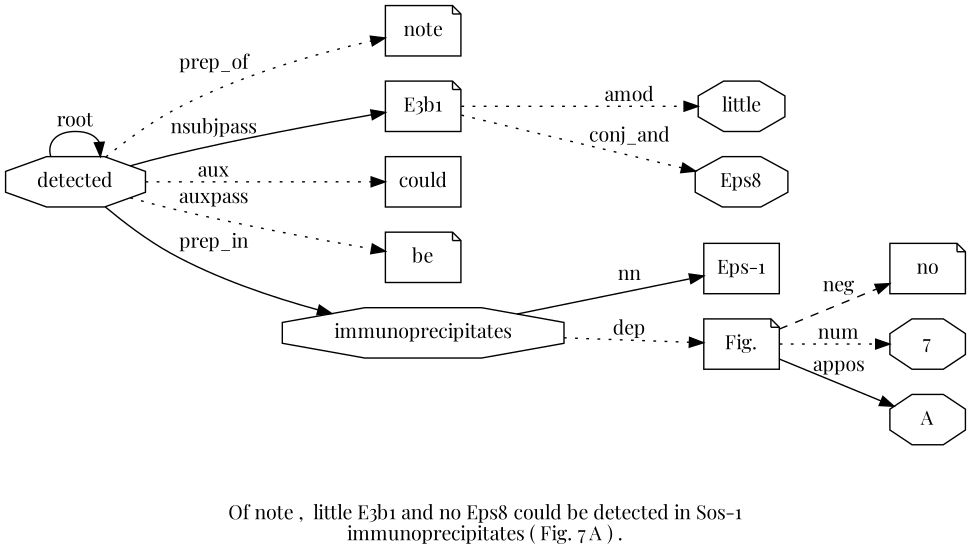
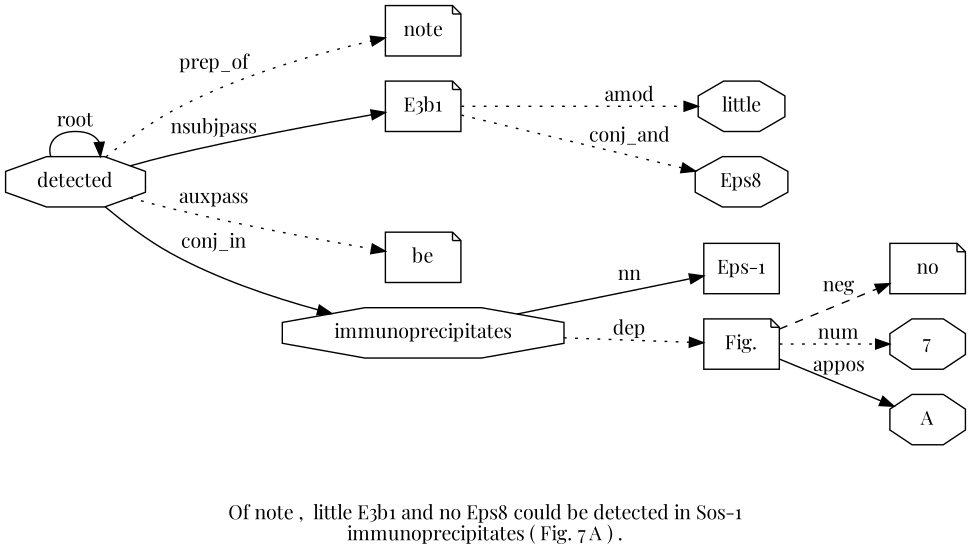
(423, 182) -> none
(214, 243) -> (214, 243)
